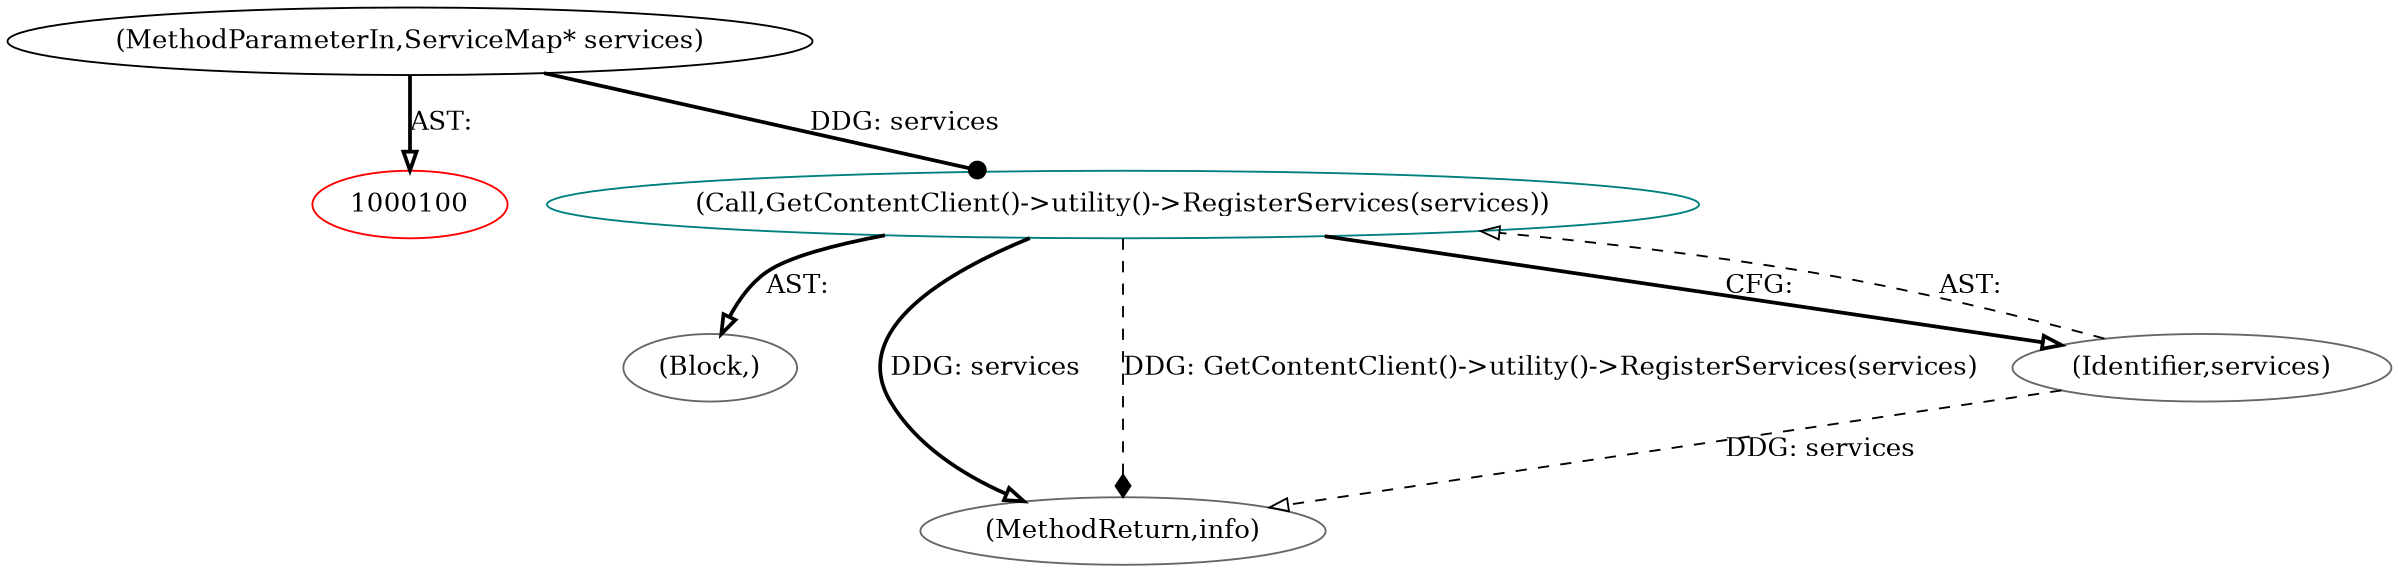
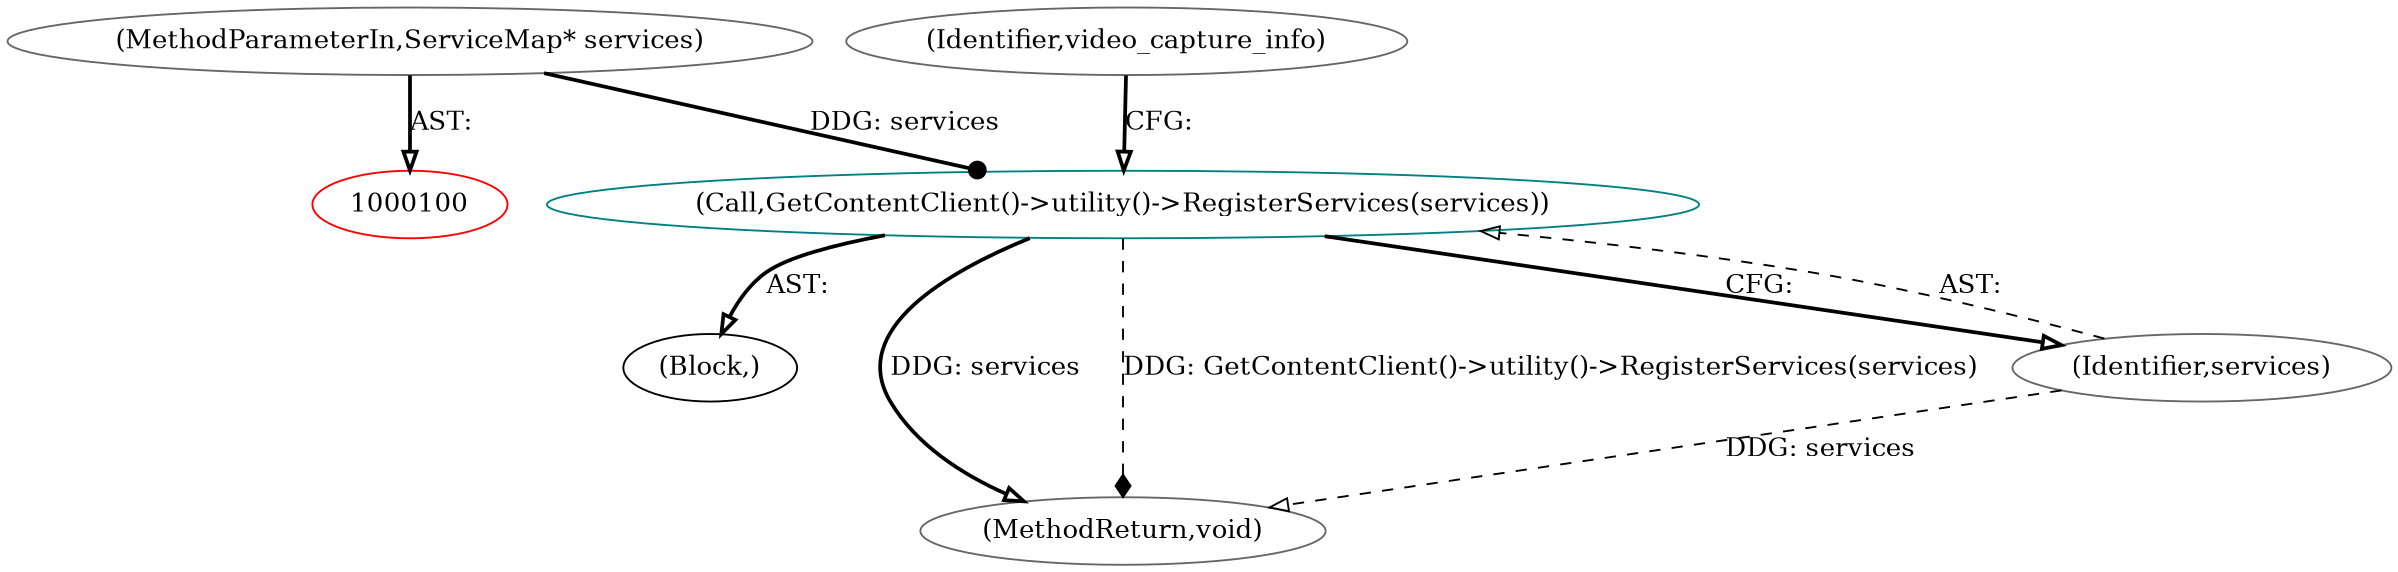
(410, 41) -> (410, 41)
none -> (1127, 41)
(710, 368) -> (710, 368)
(1123, 531) -> (1123, 531)
